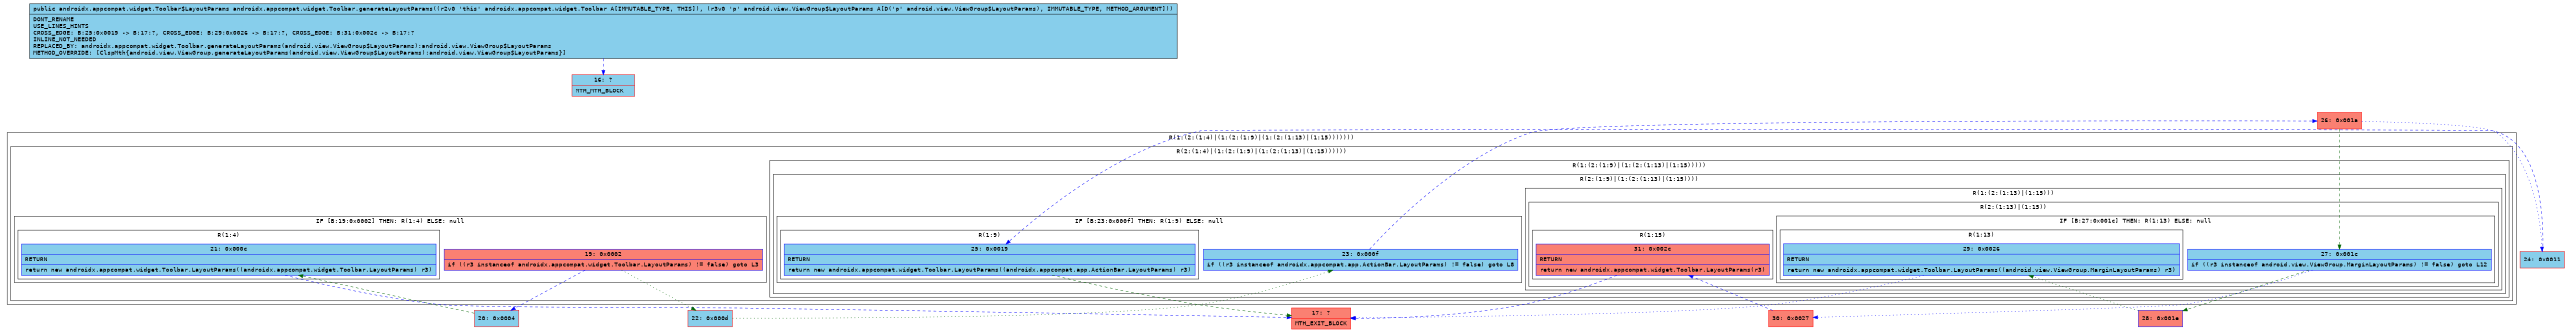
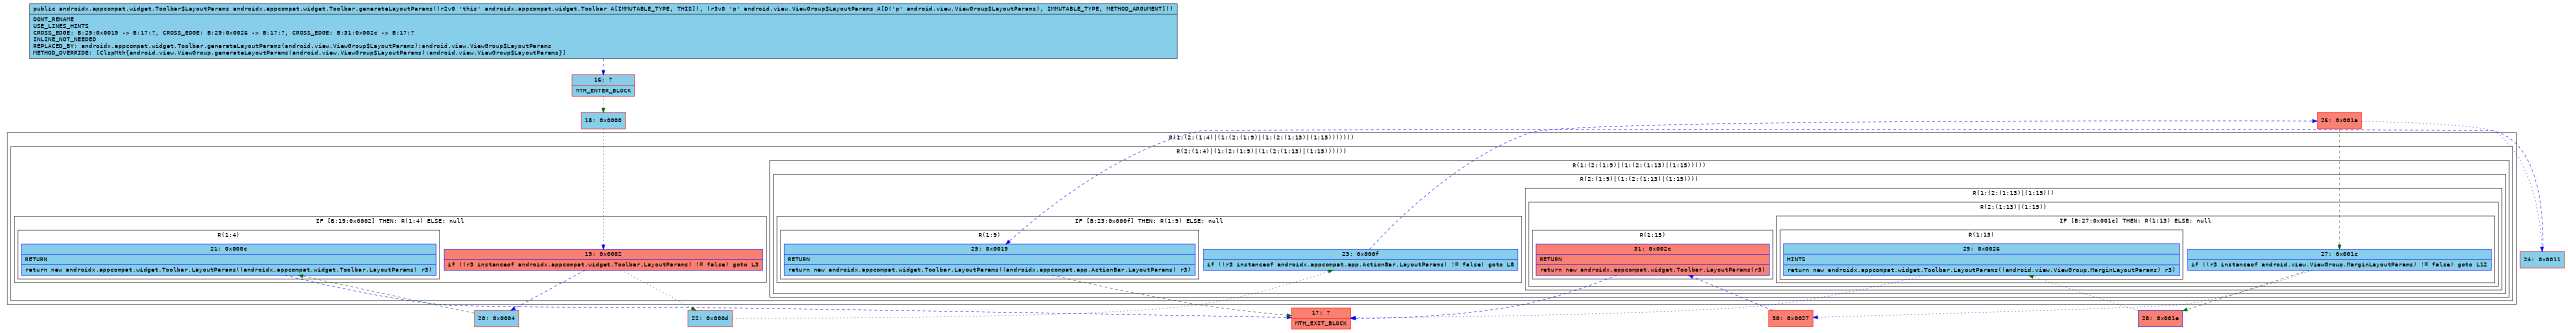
(600, 91) -> (603, 91)
none -> (603, 121)
(1798, 259) -> (1796, 259)
